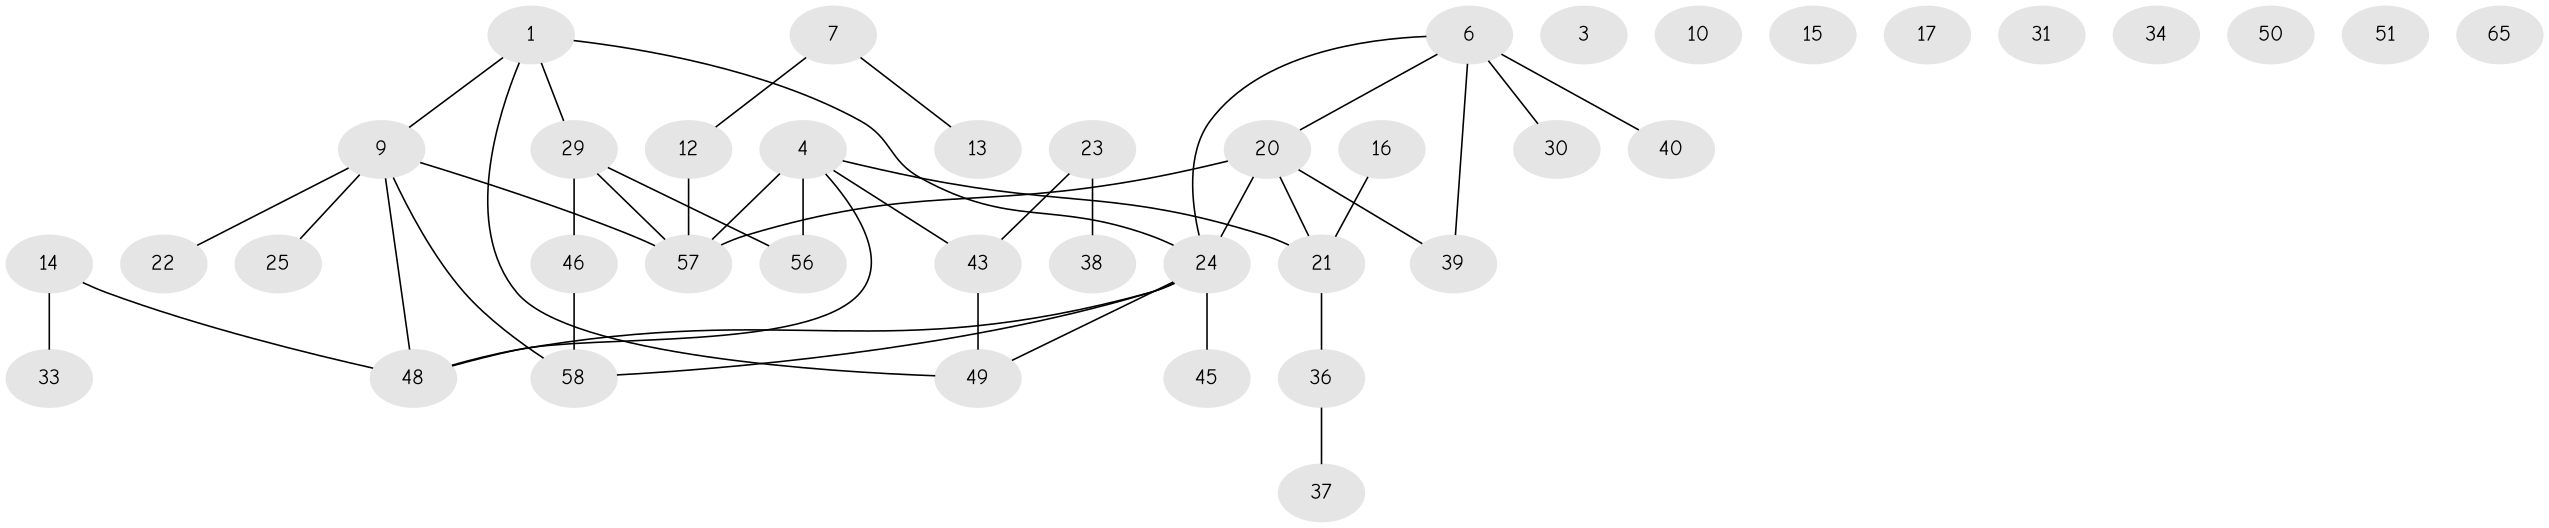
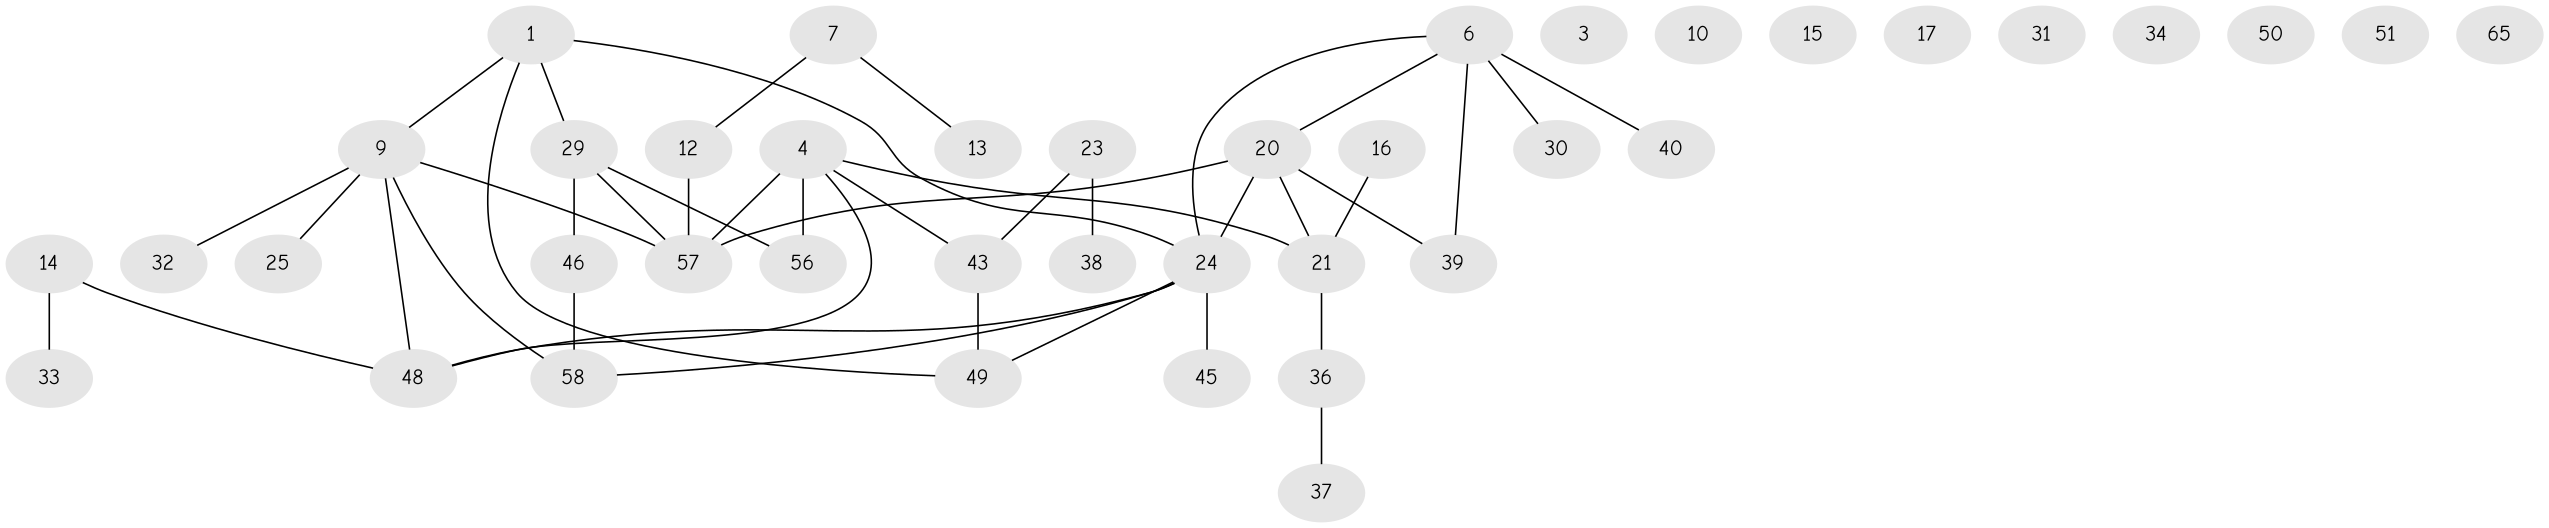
(164, 264) -> (164, 264)
